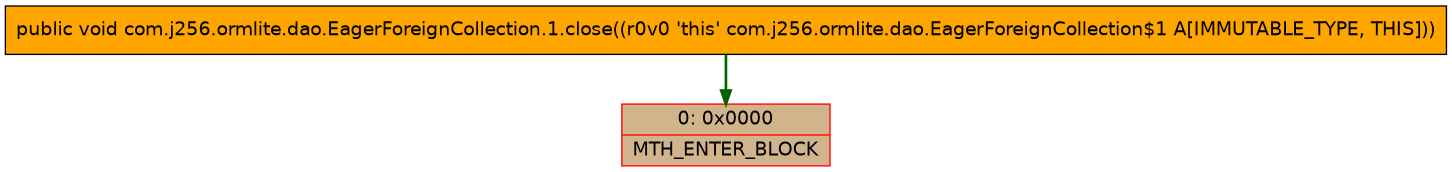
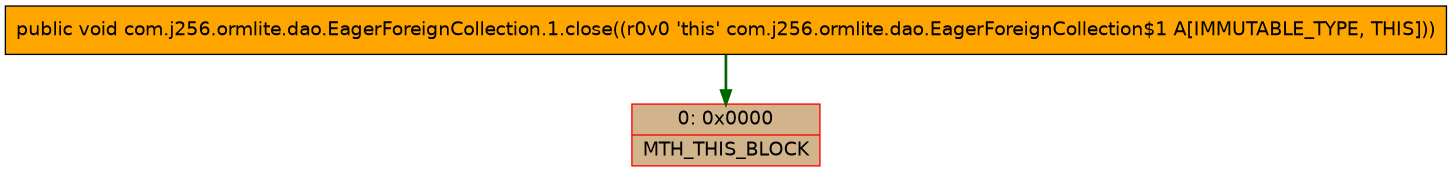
(726, 150) -> (726, 150)
